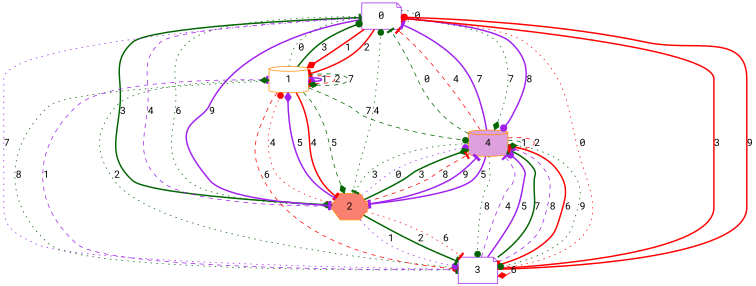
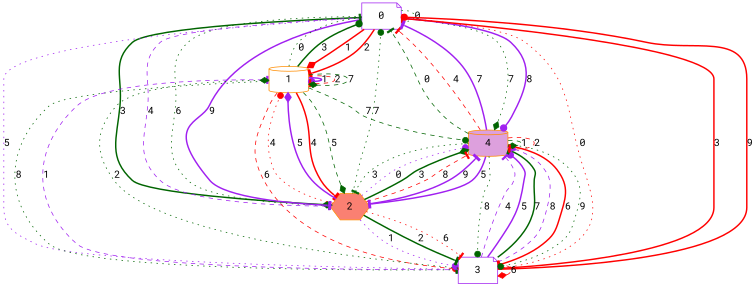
(377, 111) -> (377, 111)
(7, 143) -> (7, 143)
